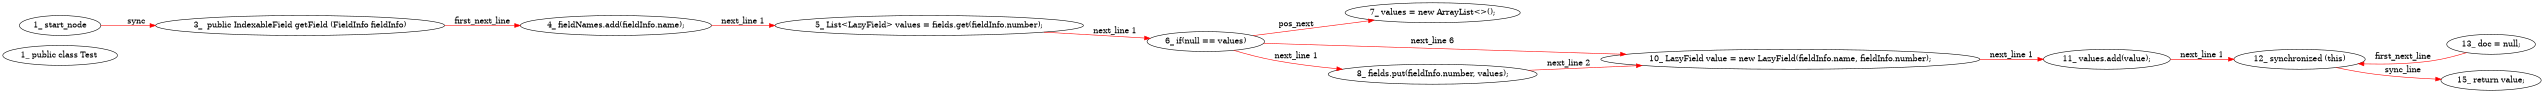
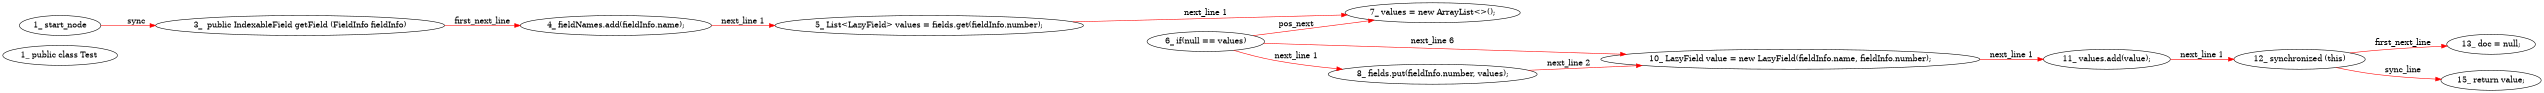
(1094, 35) -> (1207, 18)
(2416, 63) -> (2396, 49)
